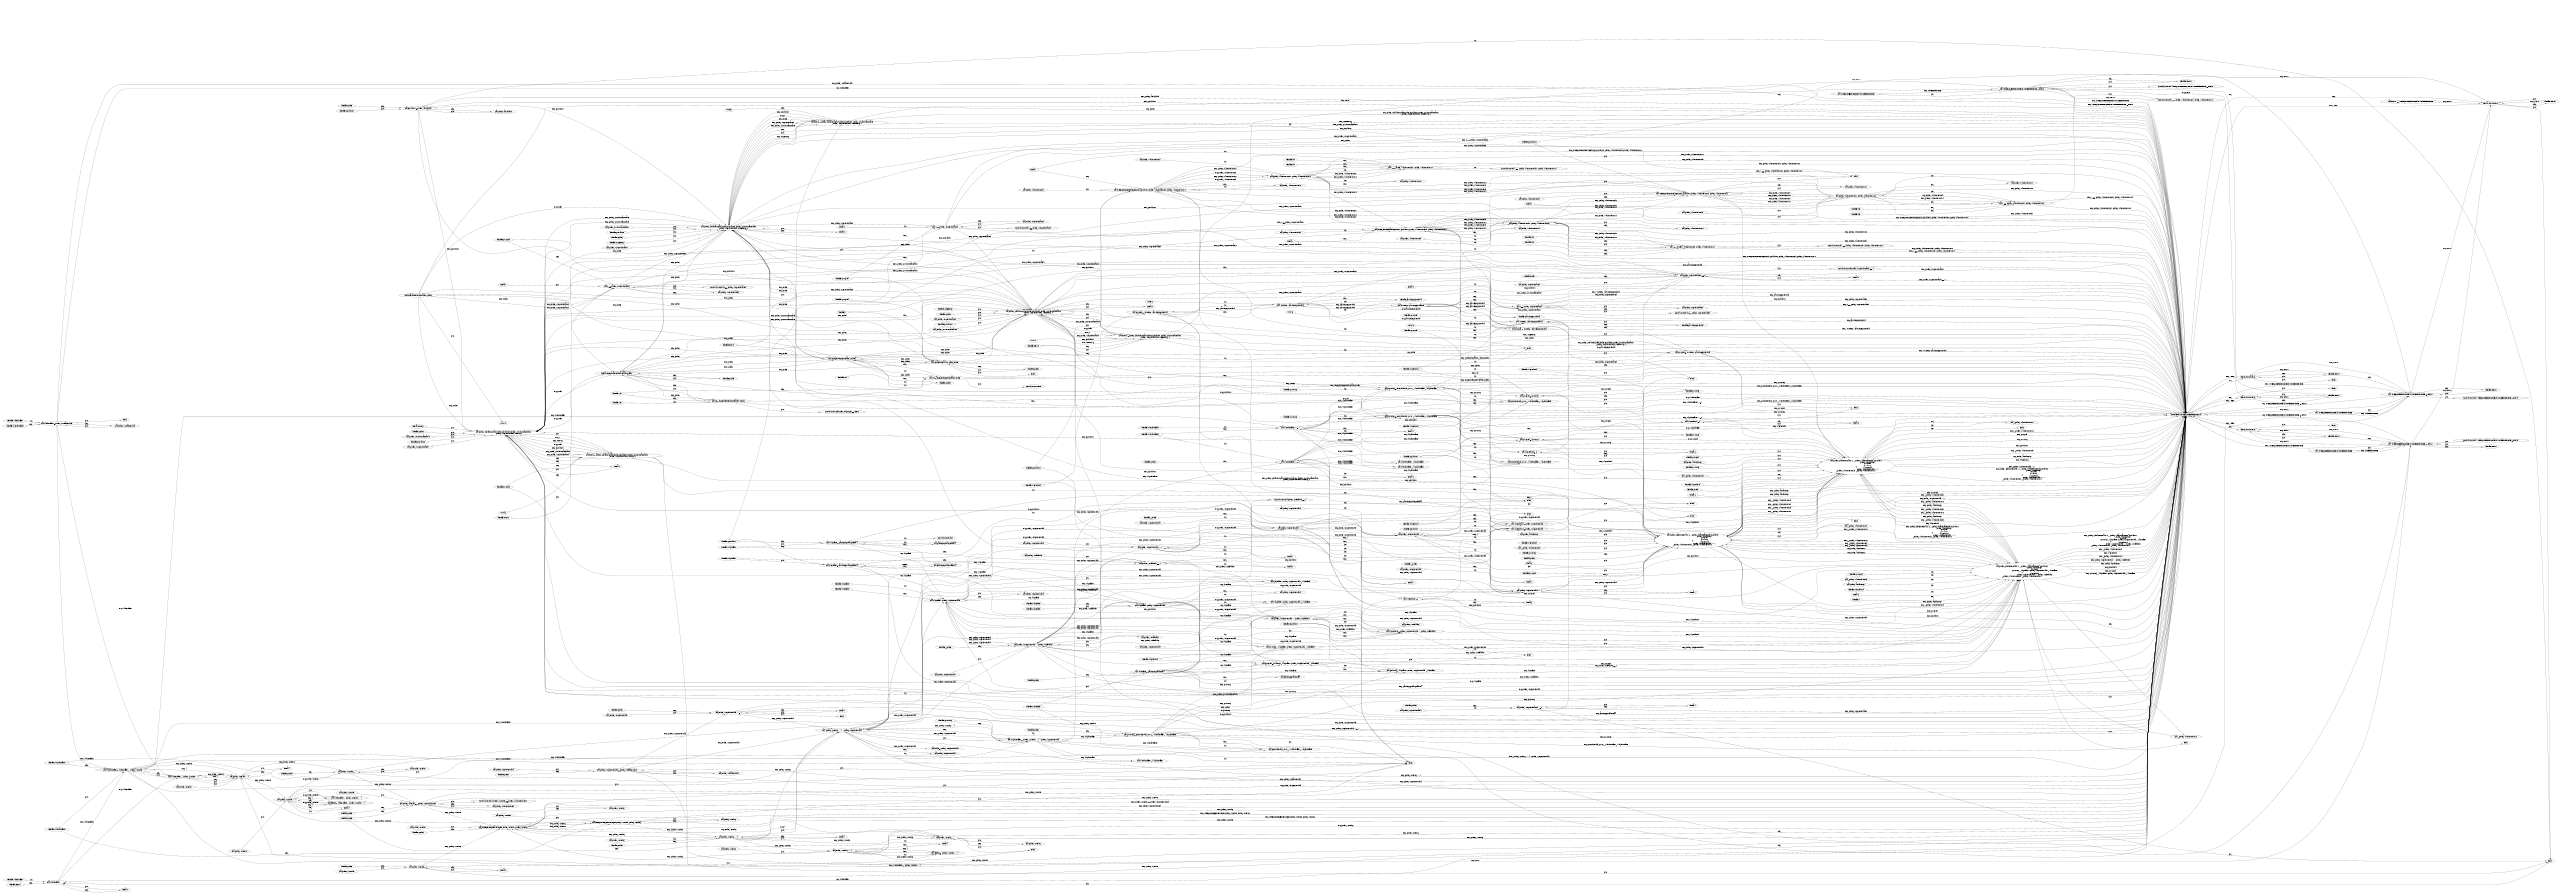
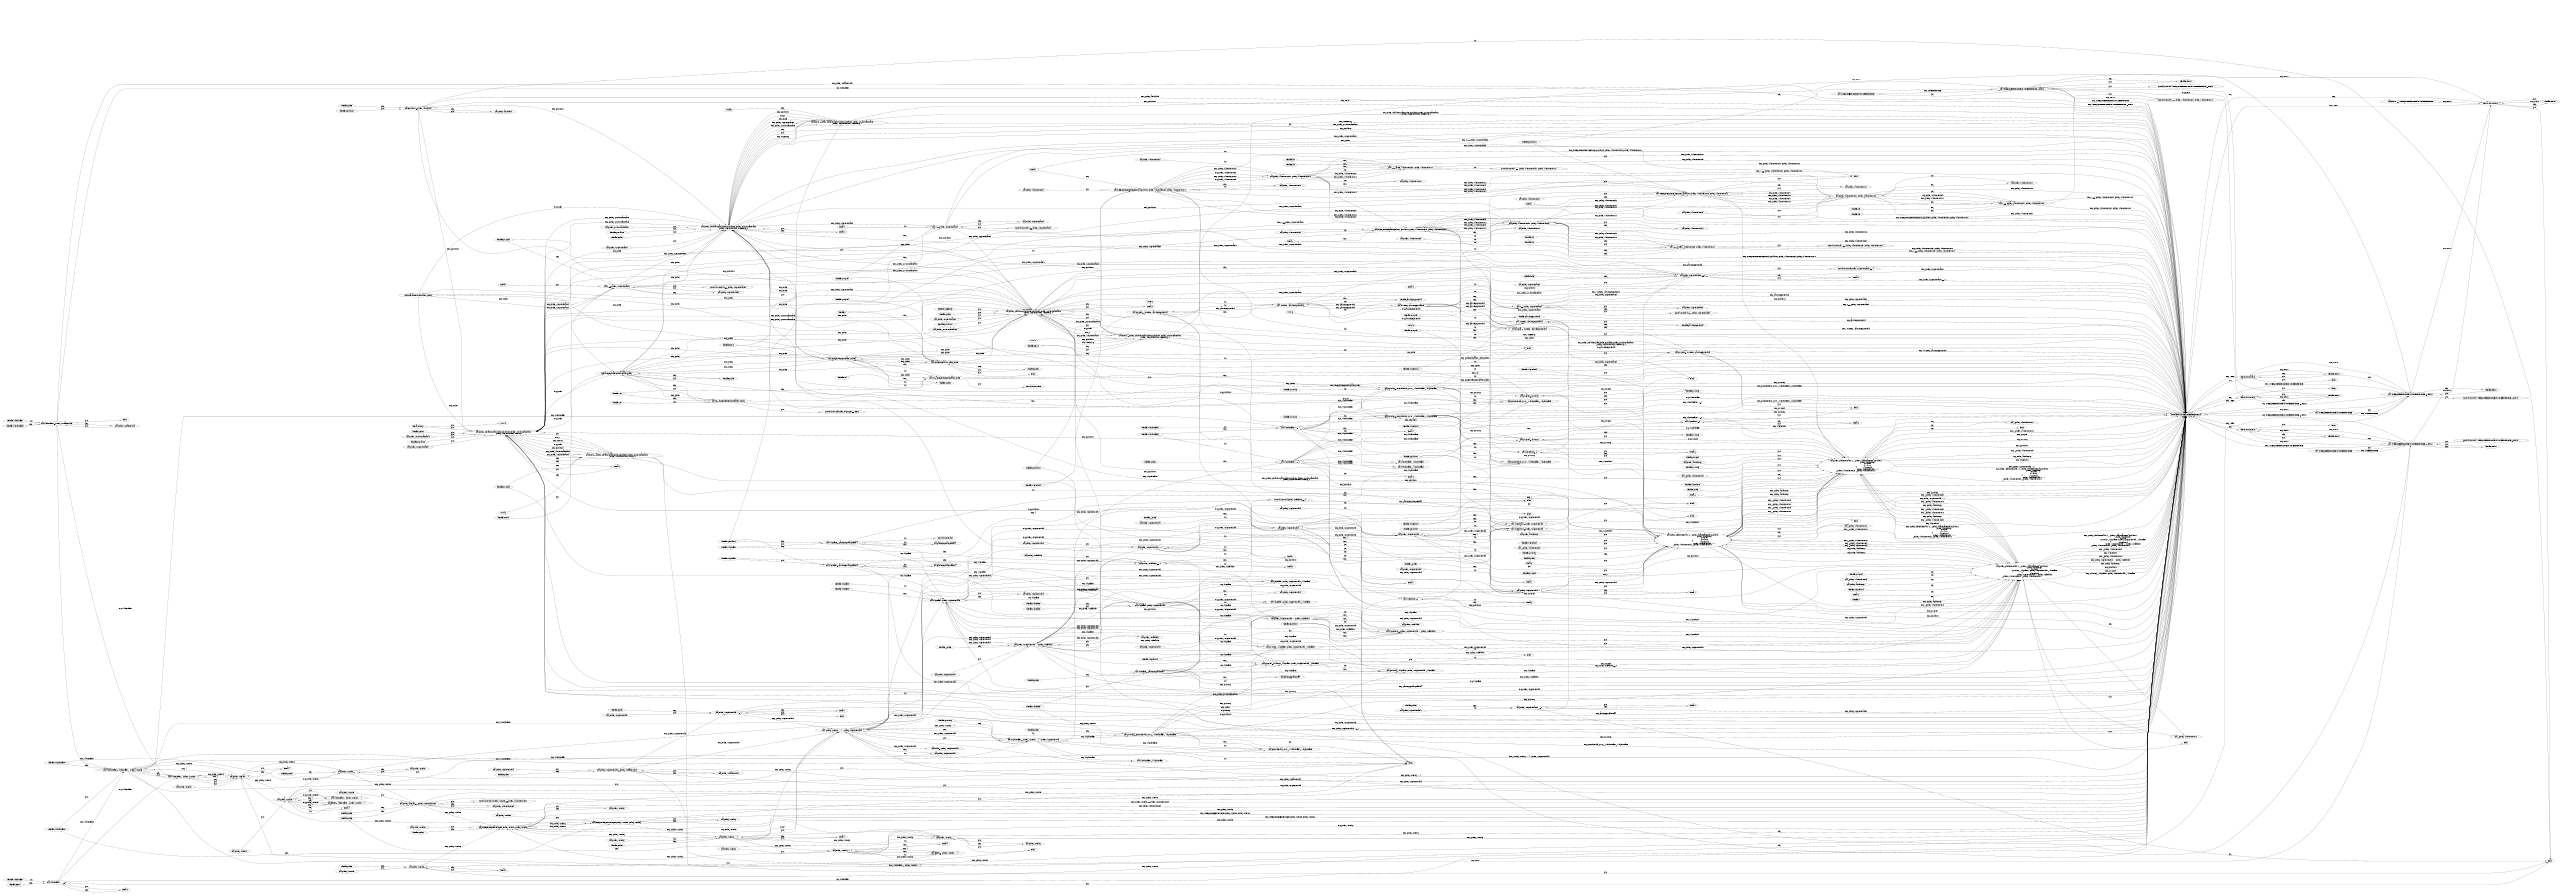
(1381, 110) -> none
(617, 243) -> none
(461, 359) -> (462, 426)
(1345, 479) -> (1359, 497)
(1033, 513) -> (1033, 513)
(905, 565) -> (905, 565)
